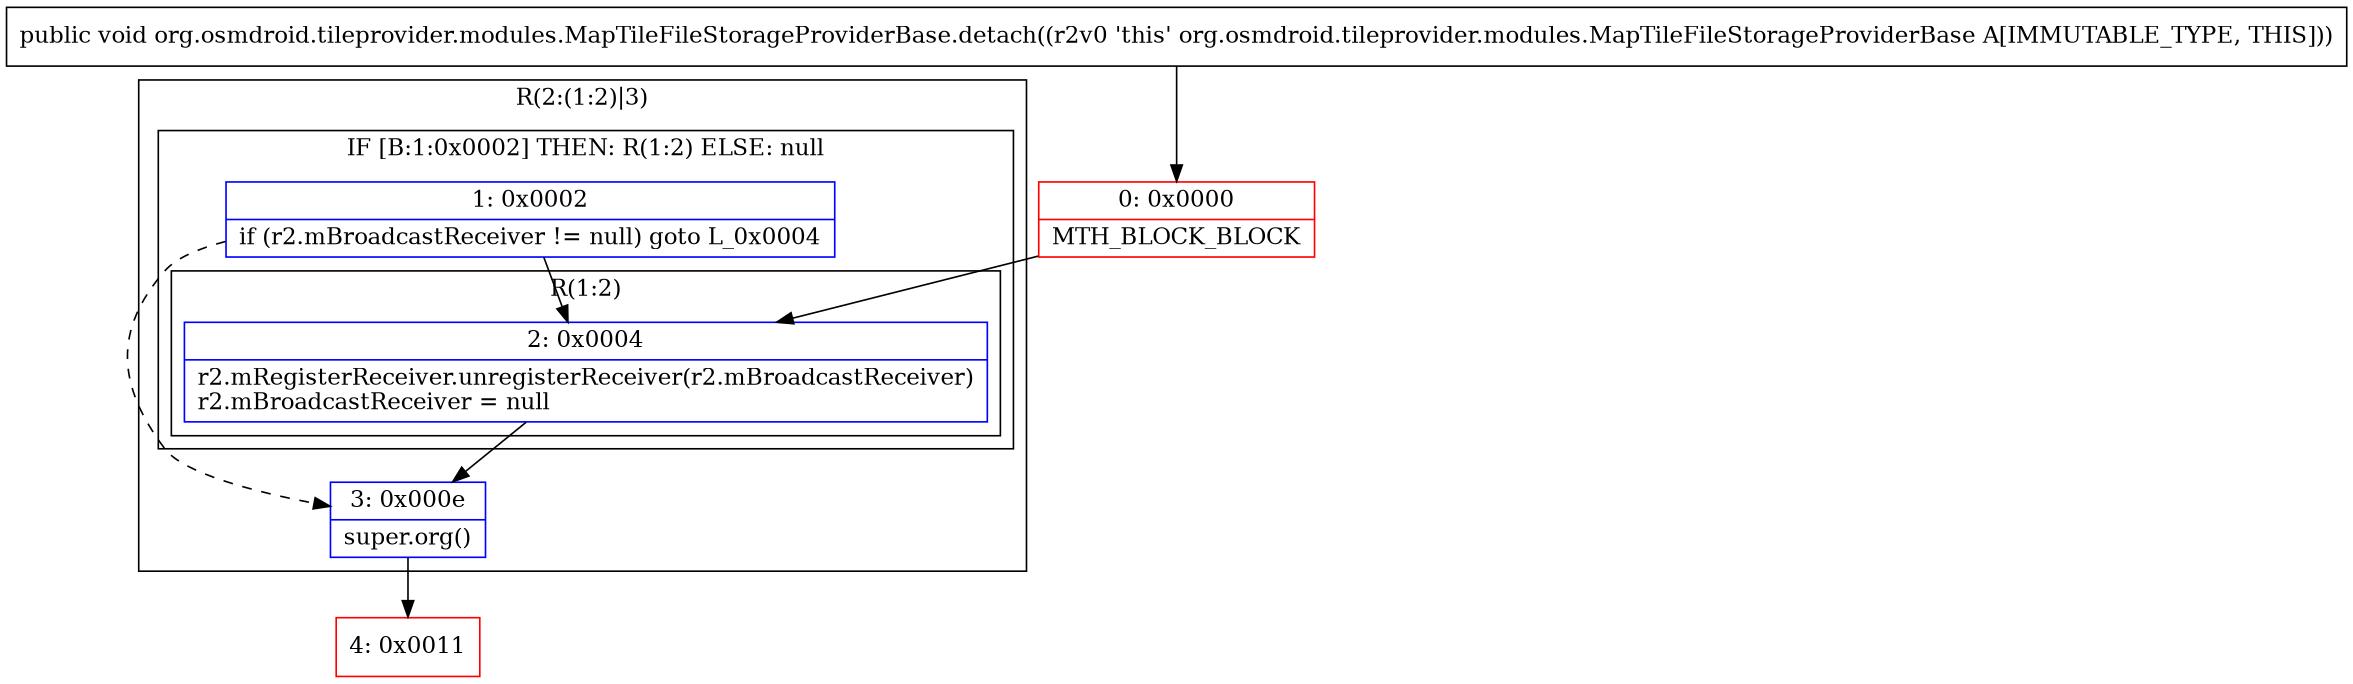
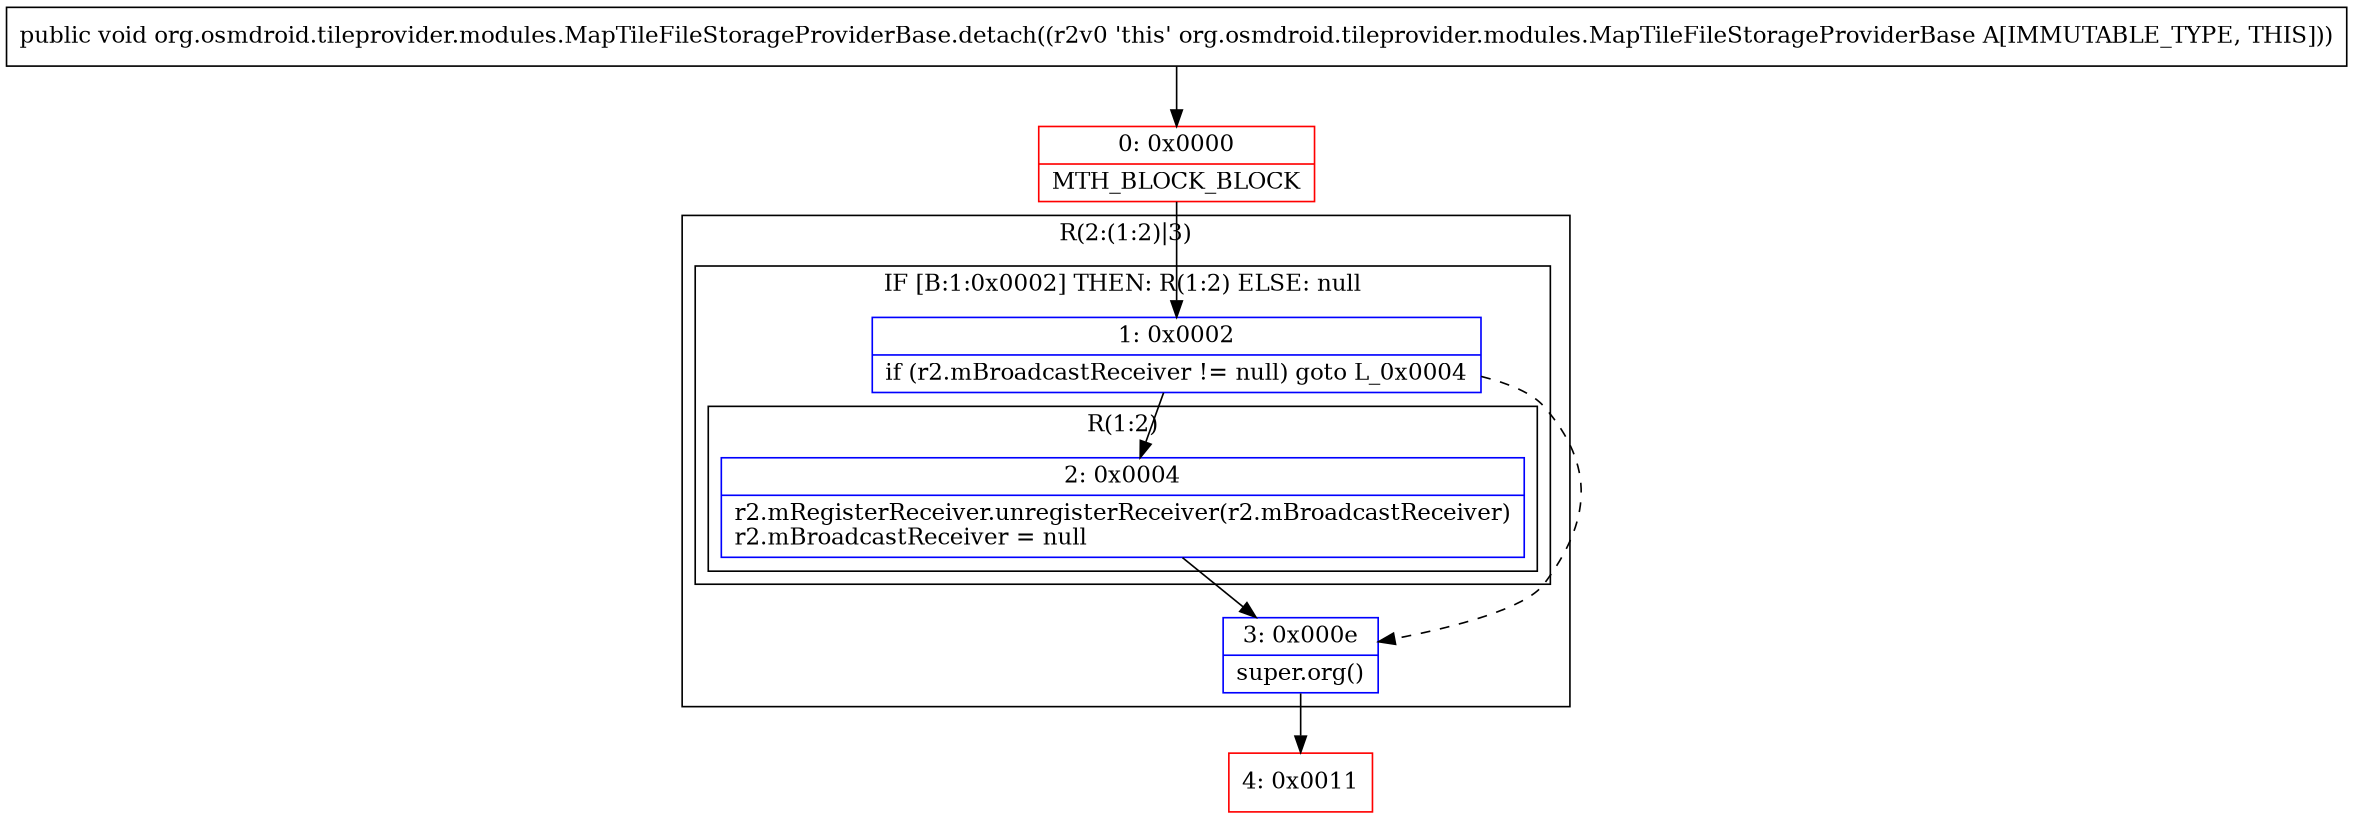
(915, 287) -> (1177, 251)
